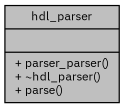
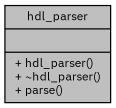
(62, 63) -> (54, 63)
